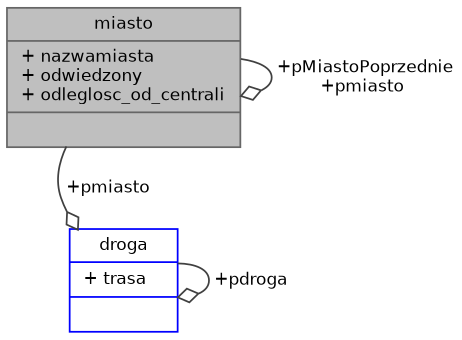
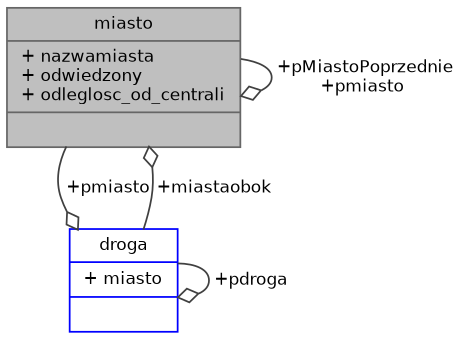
none -> (151, 199)
(116, 279) -> (124, 279)
